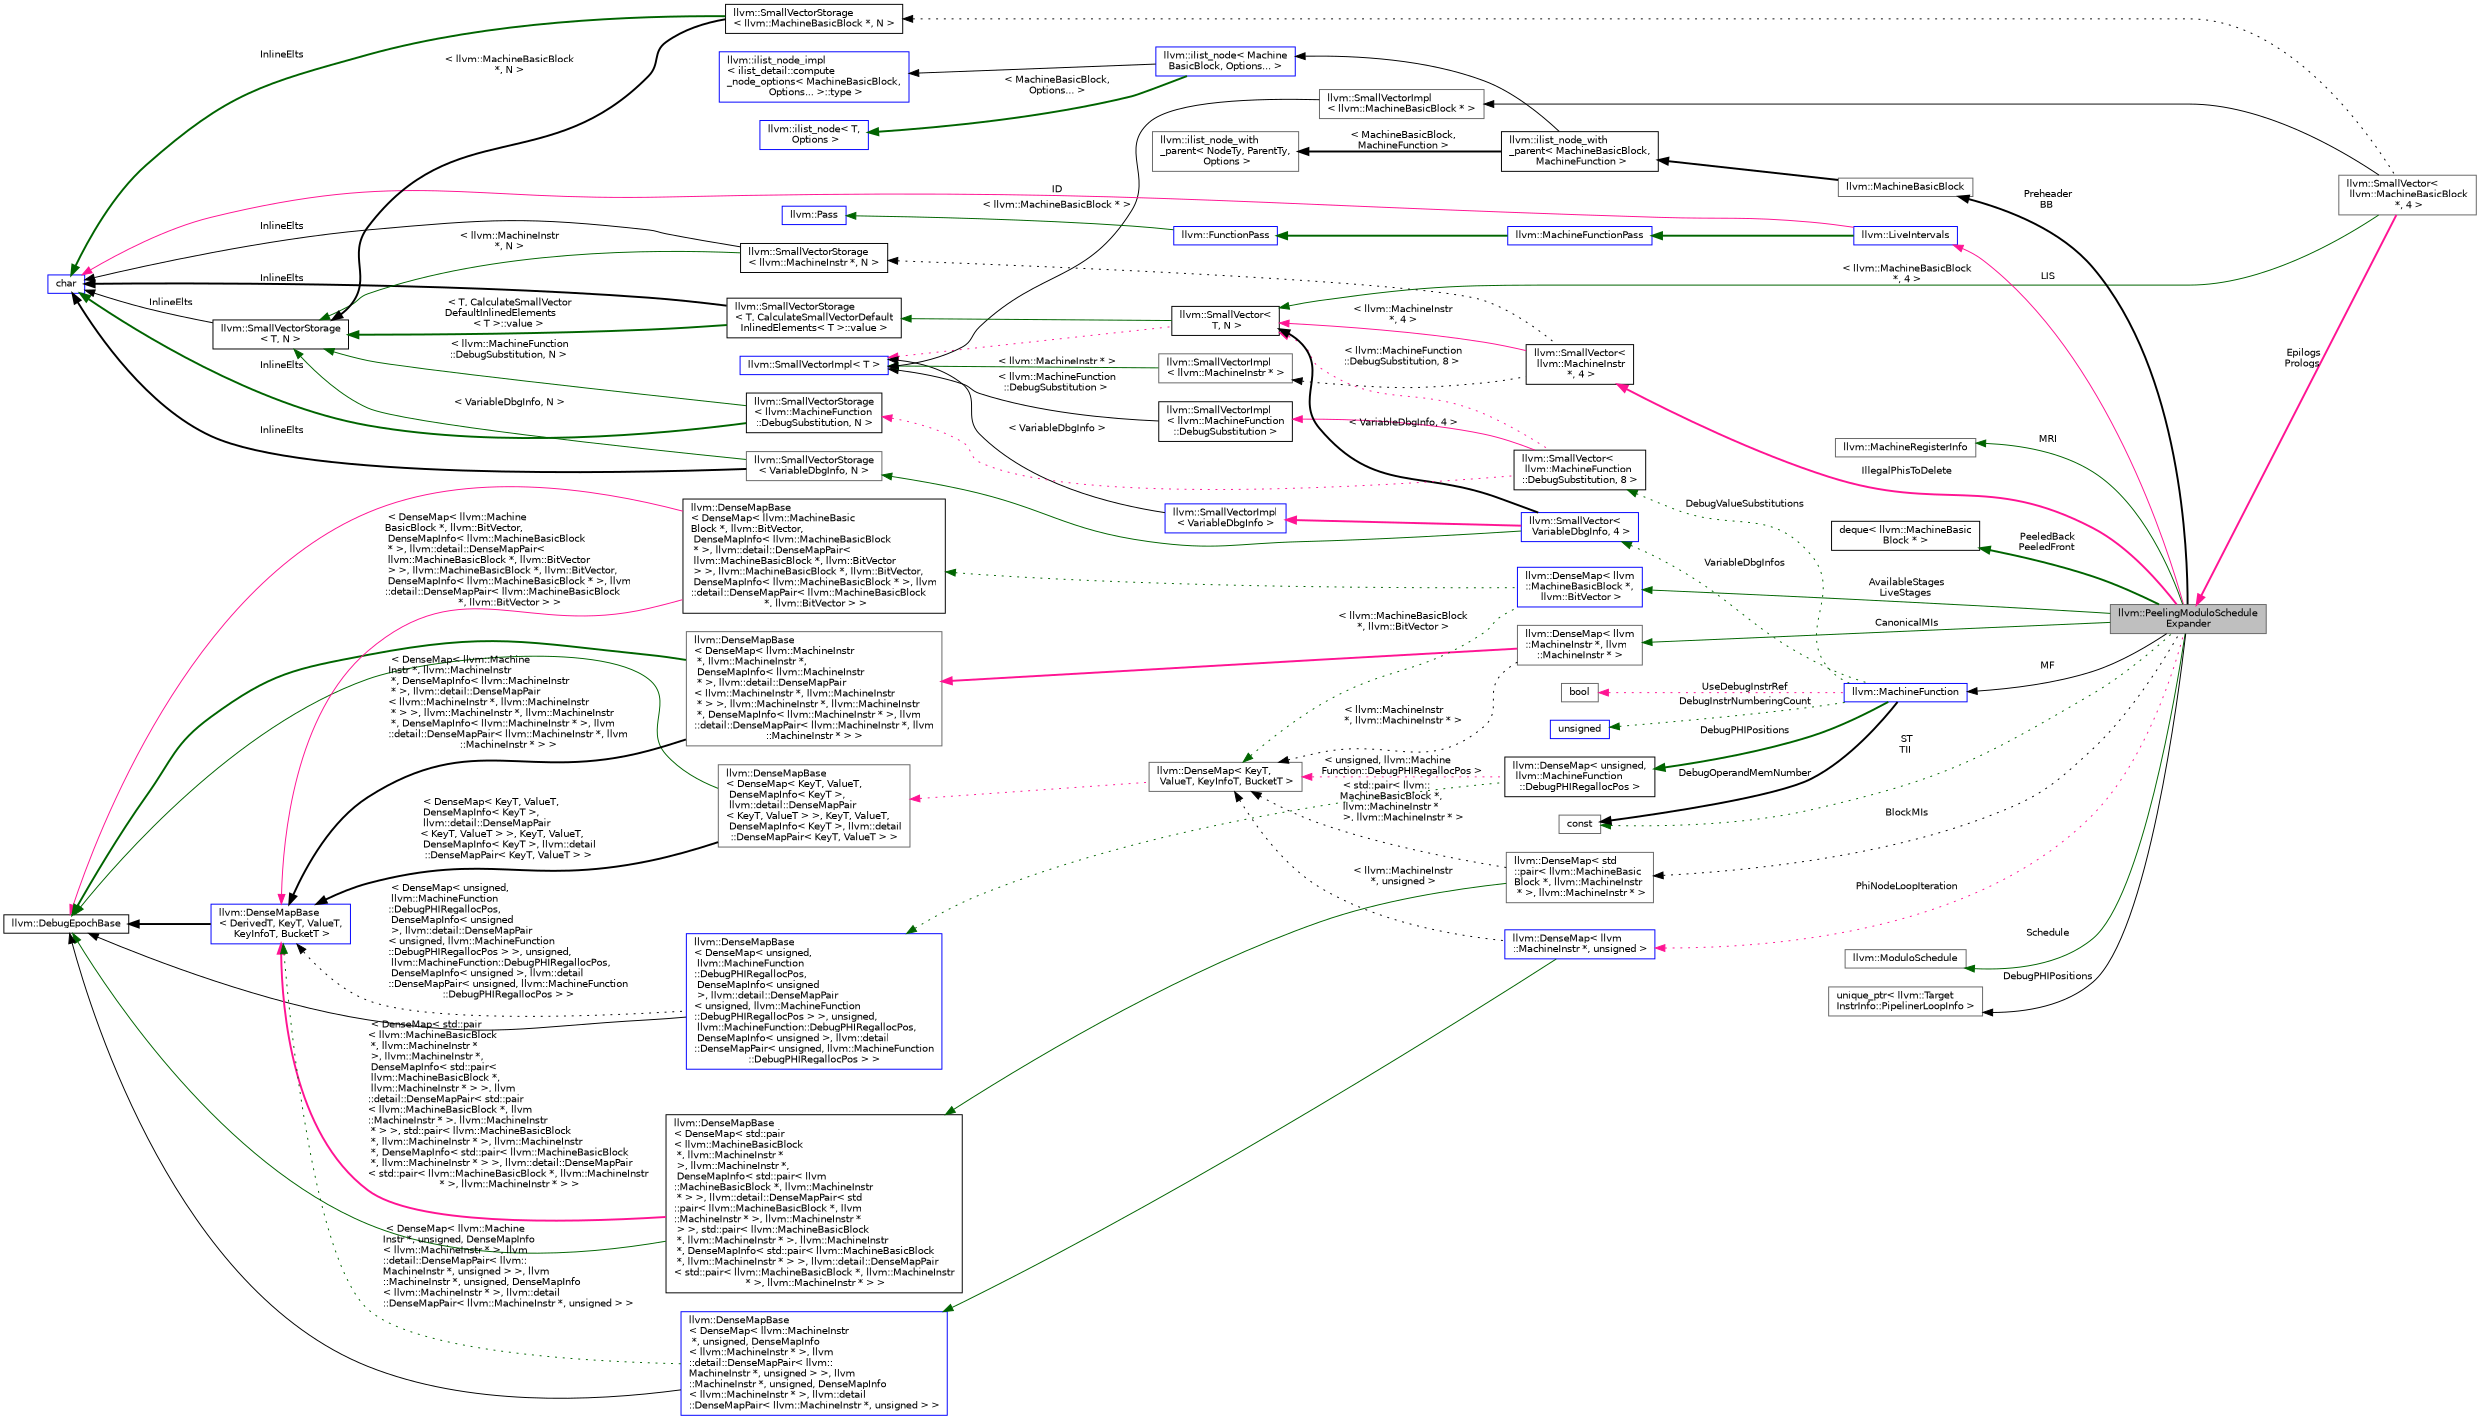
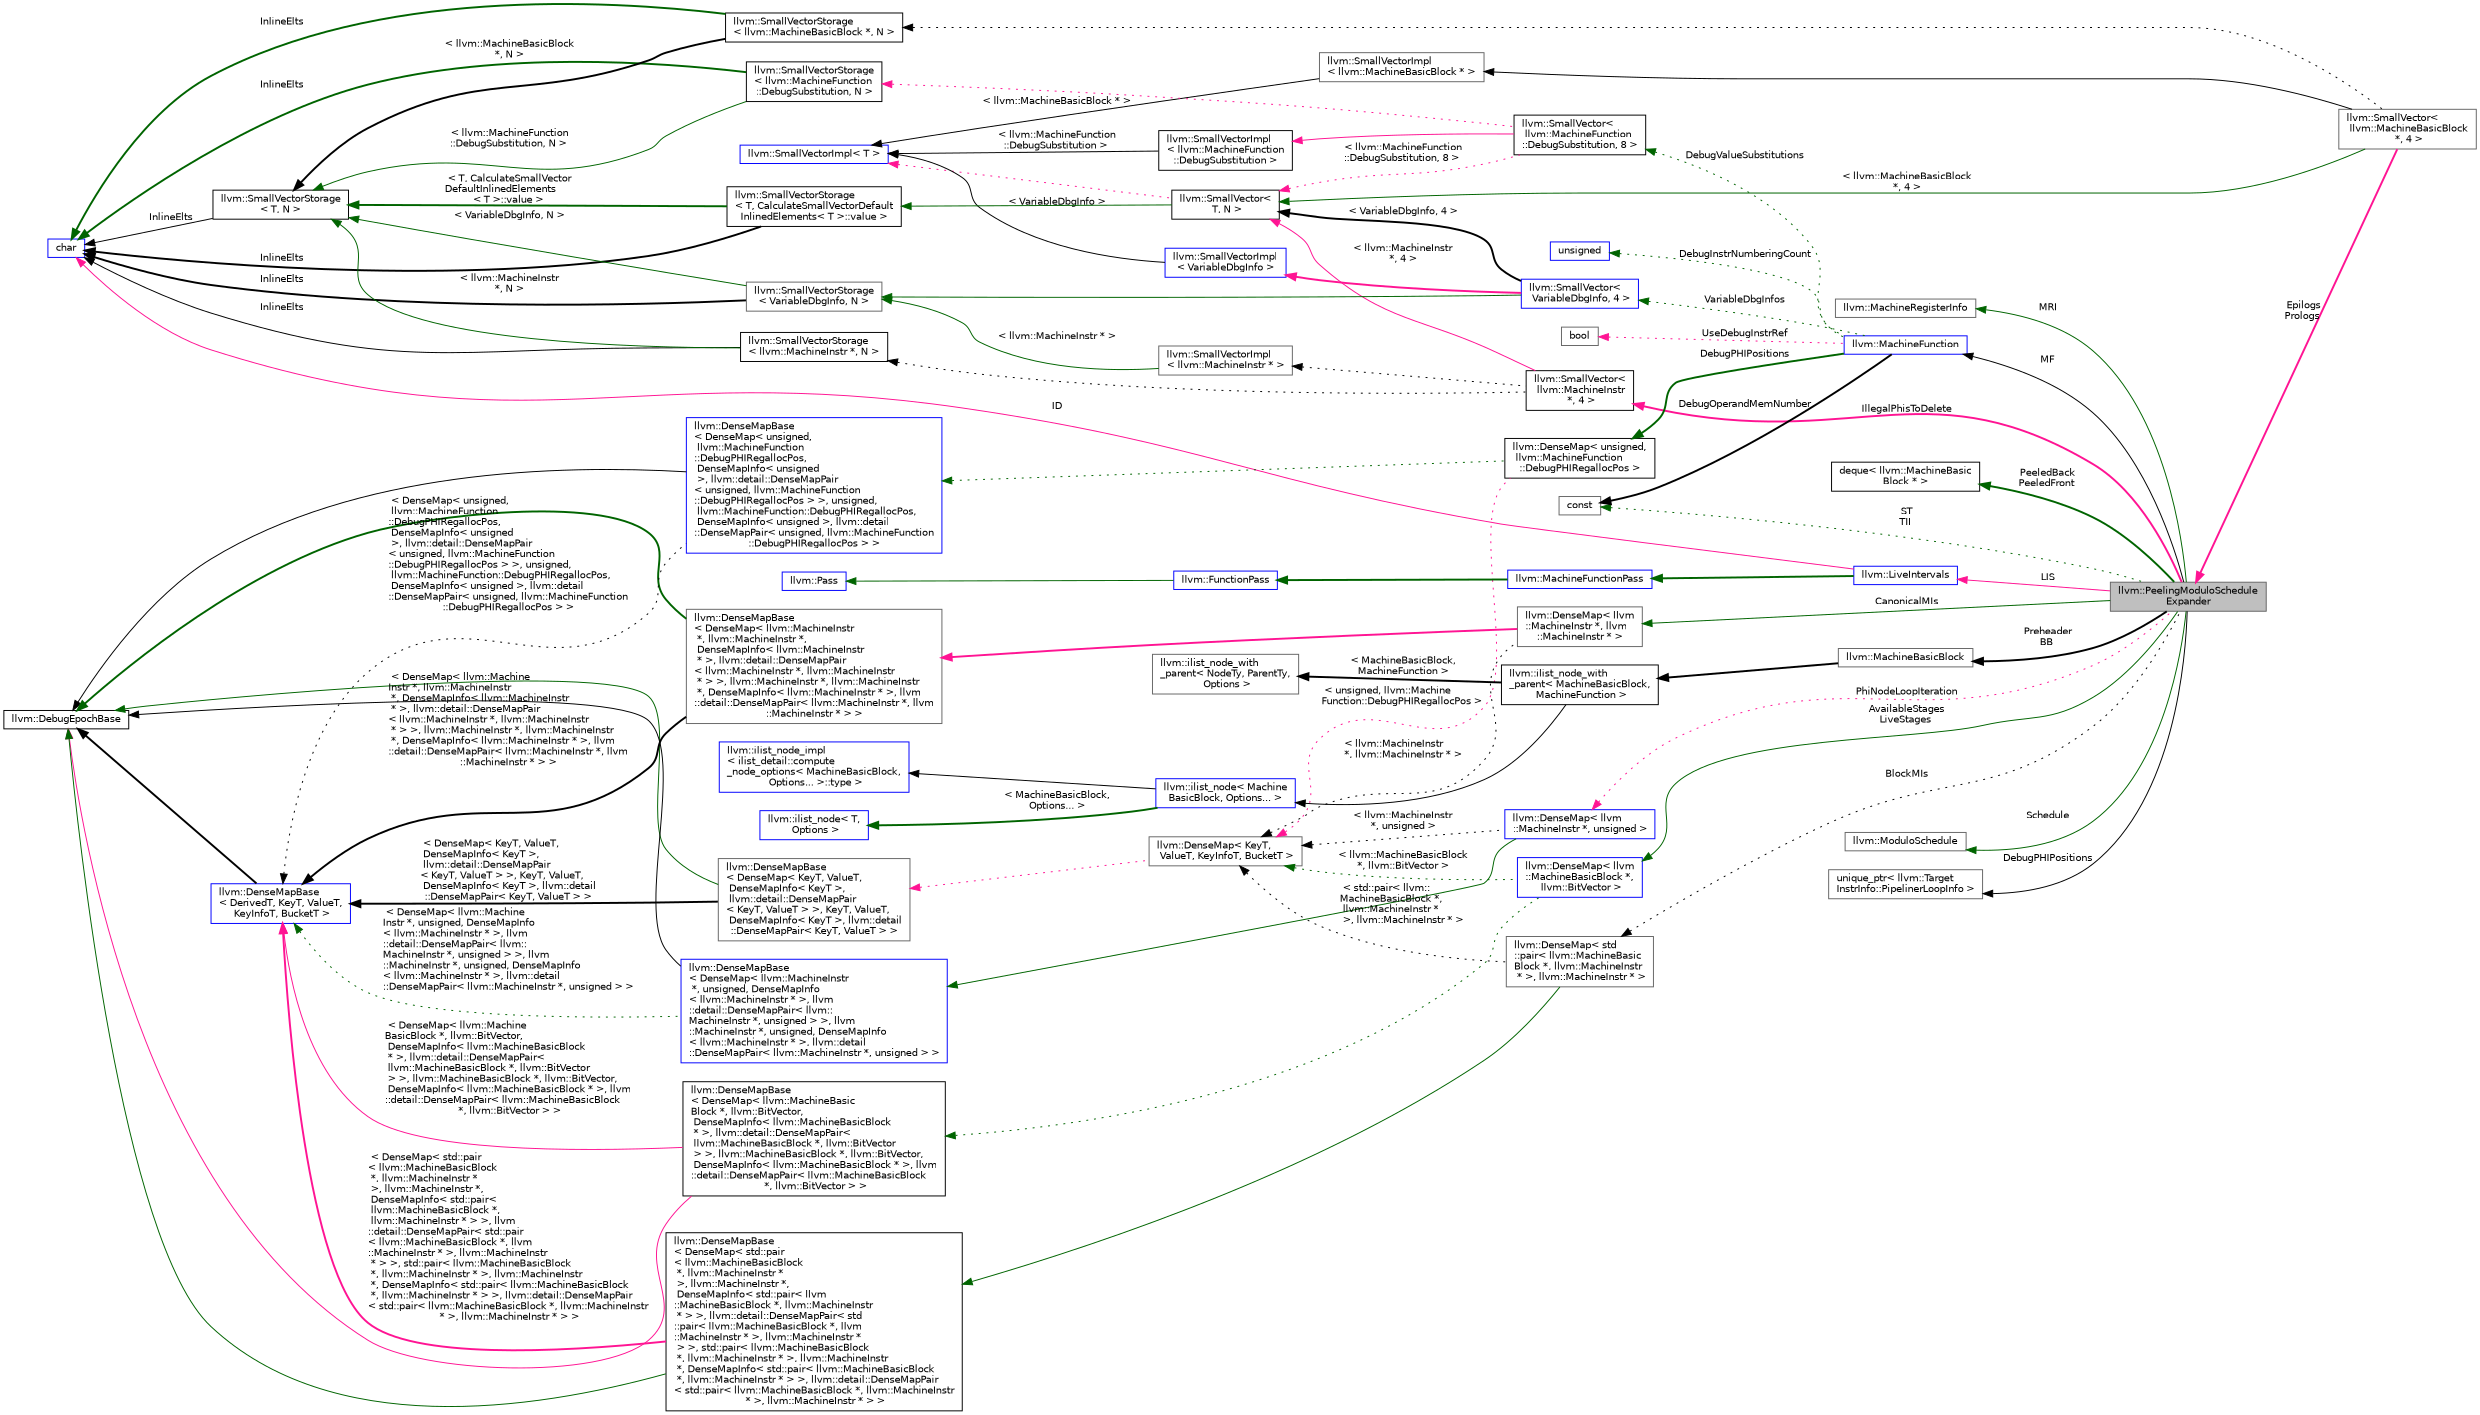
(1028, 367) -> (1018, 356)
